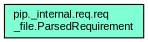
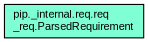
(74, 21) -> (74, 21)
